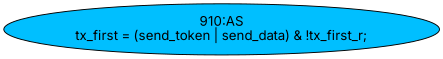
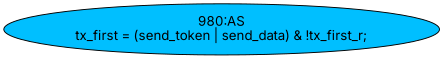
(222, 29) -> (222, 29)
